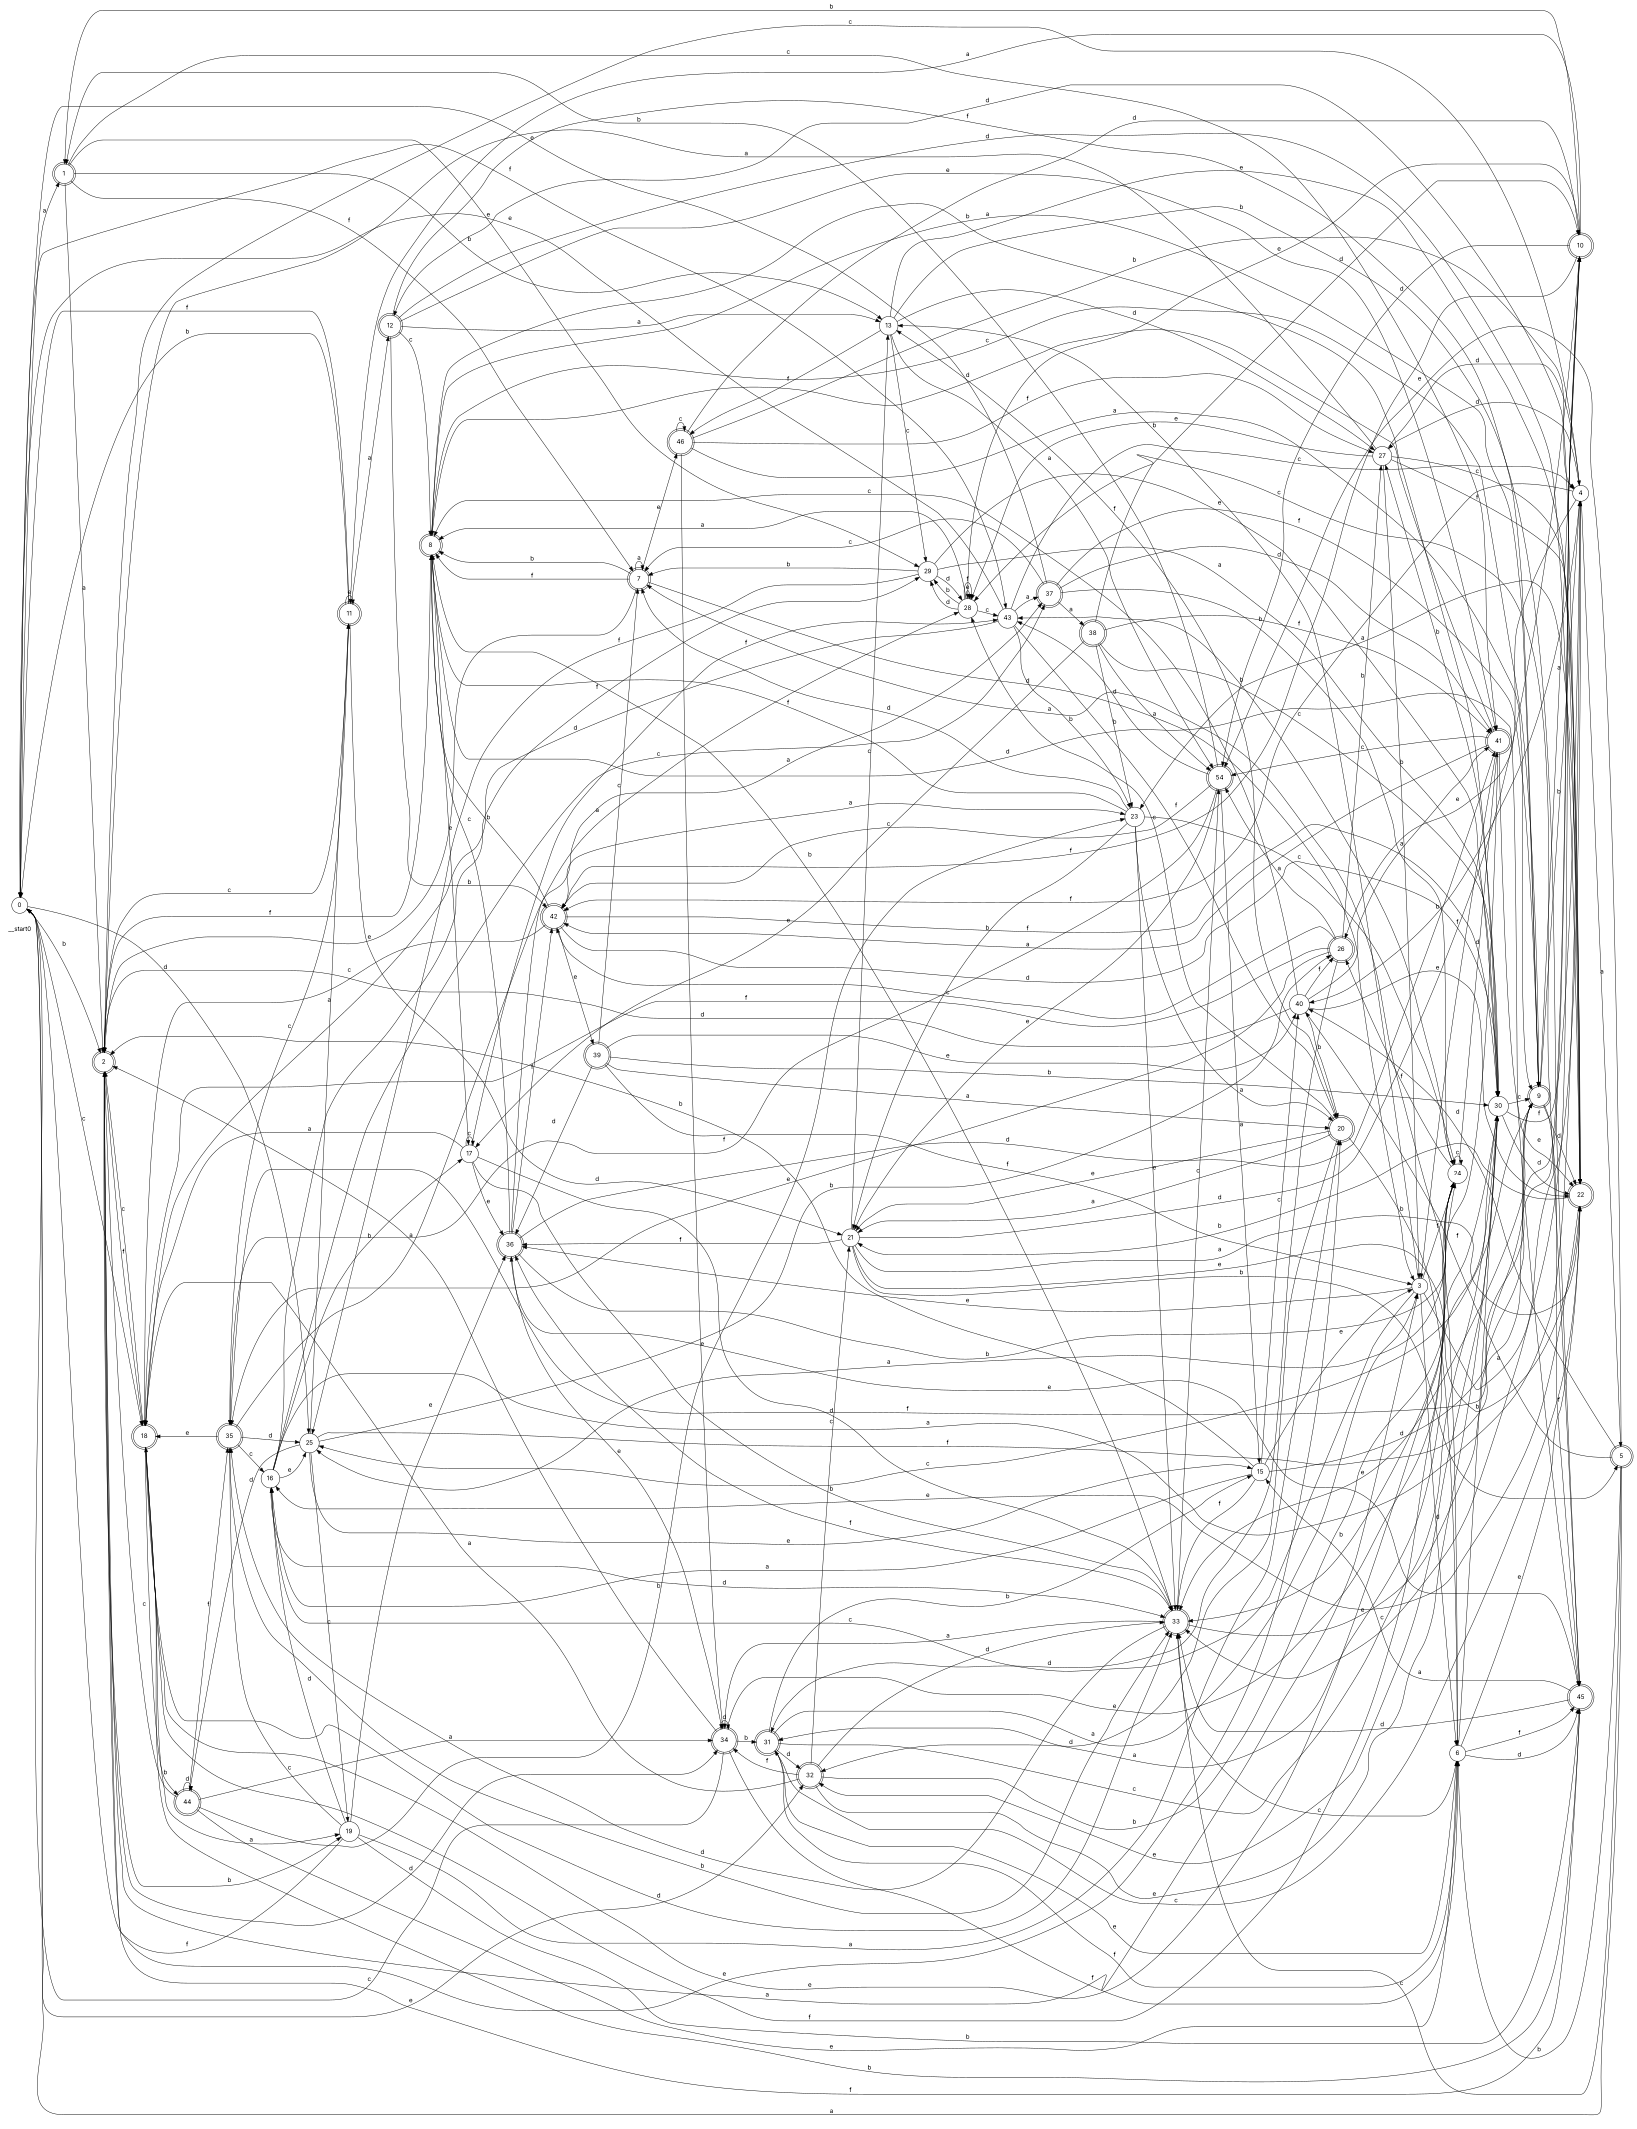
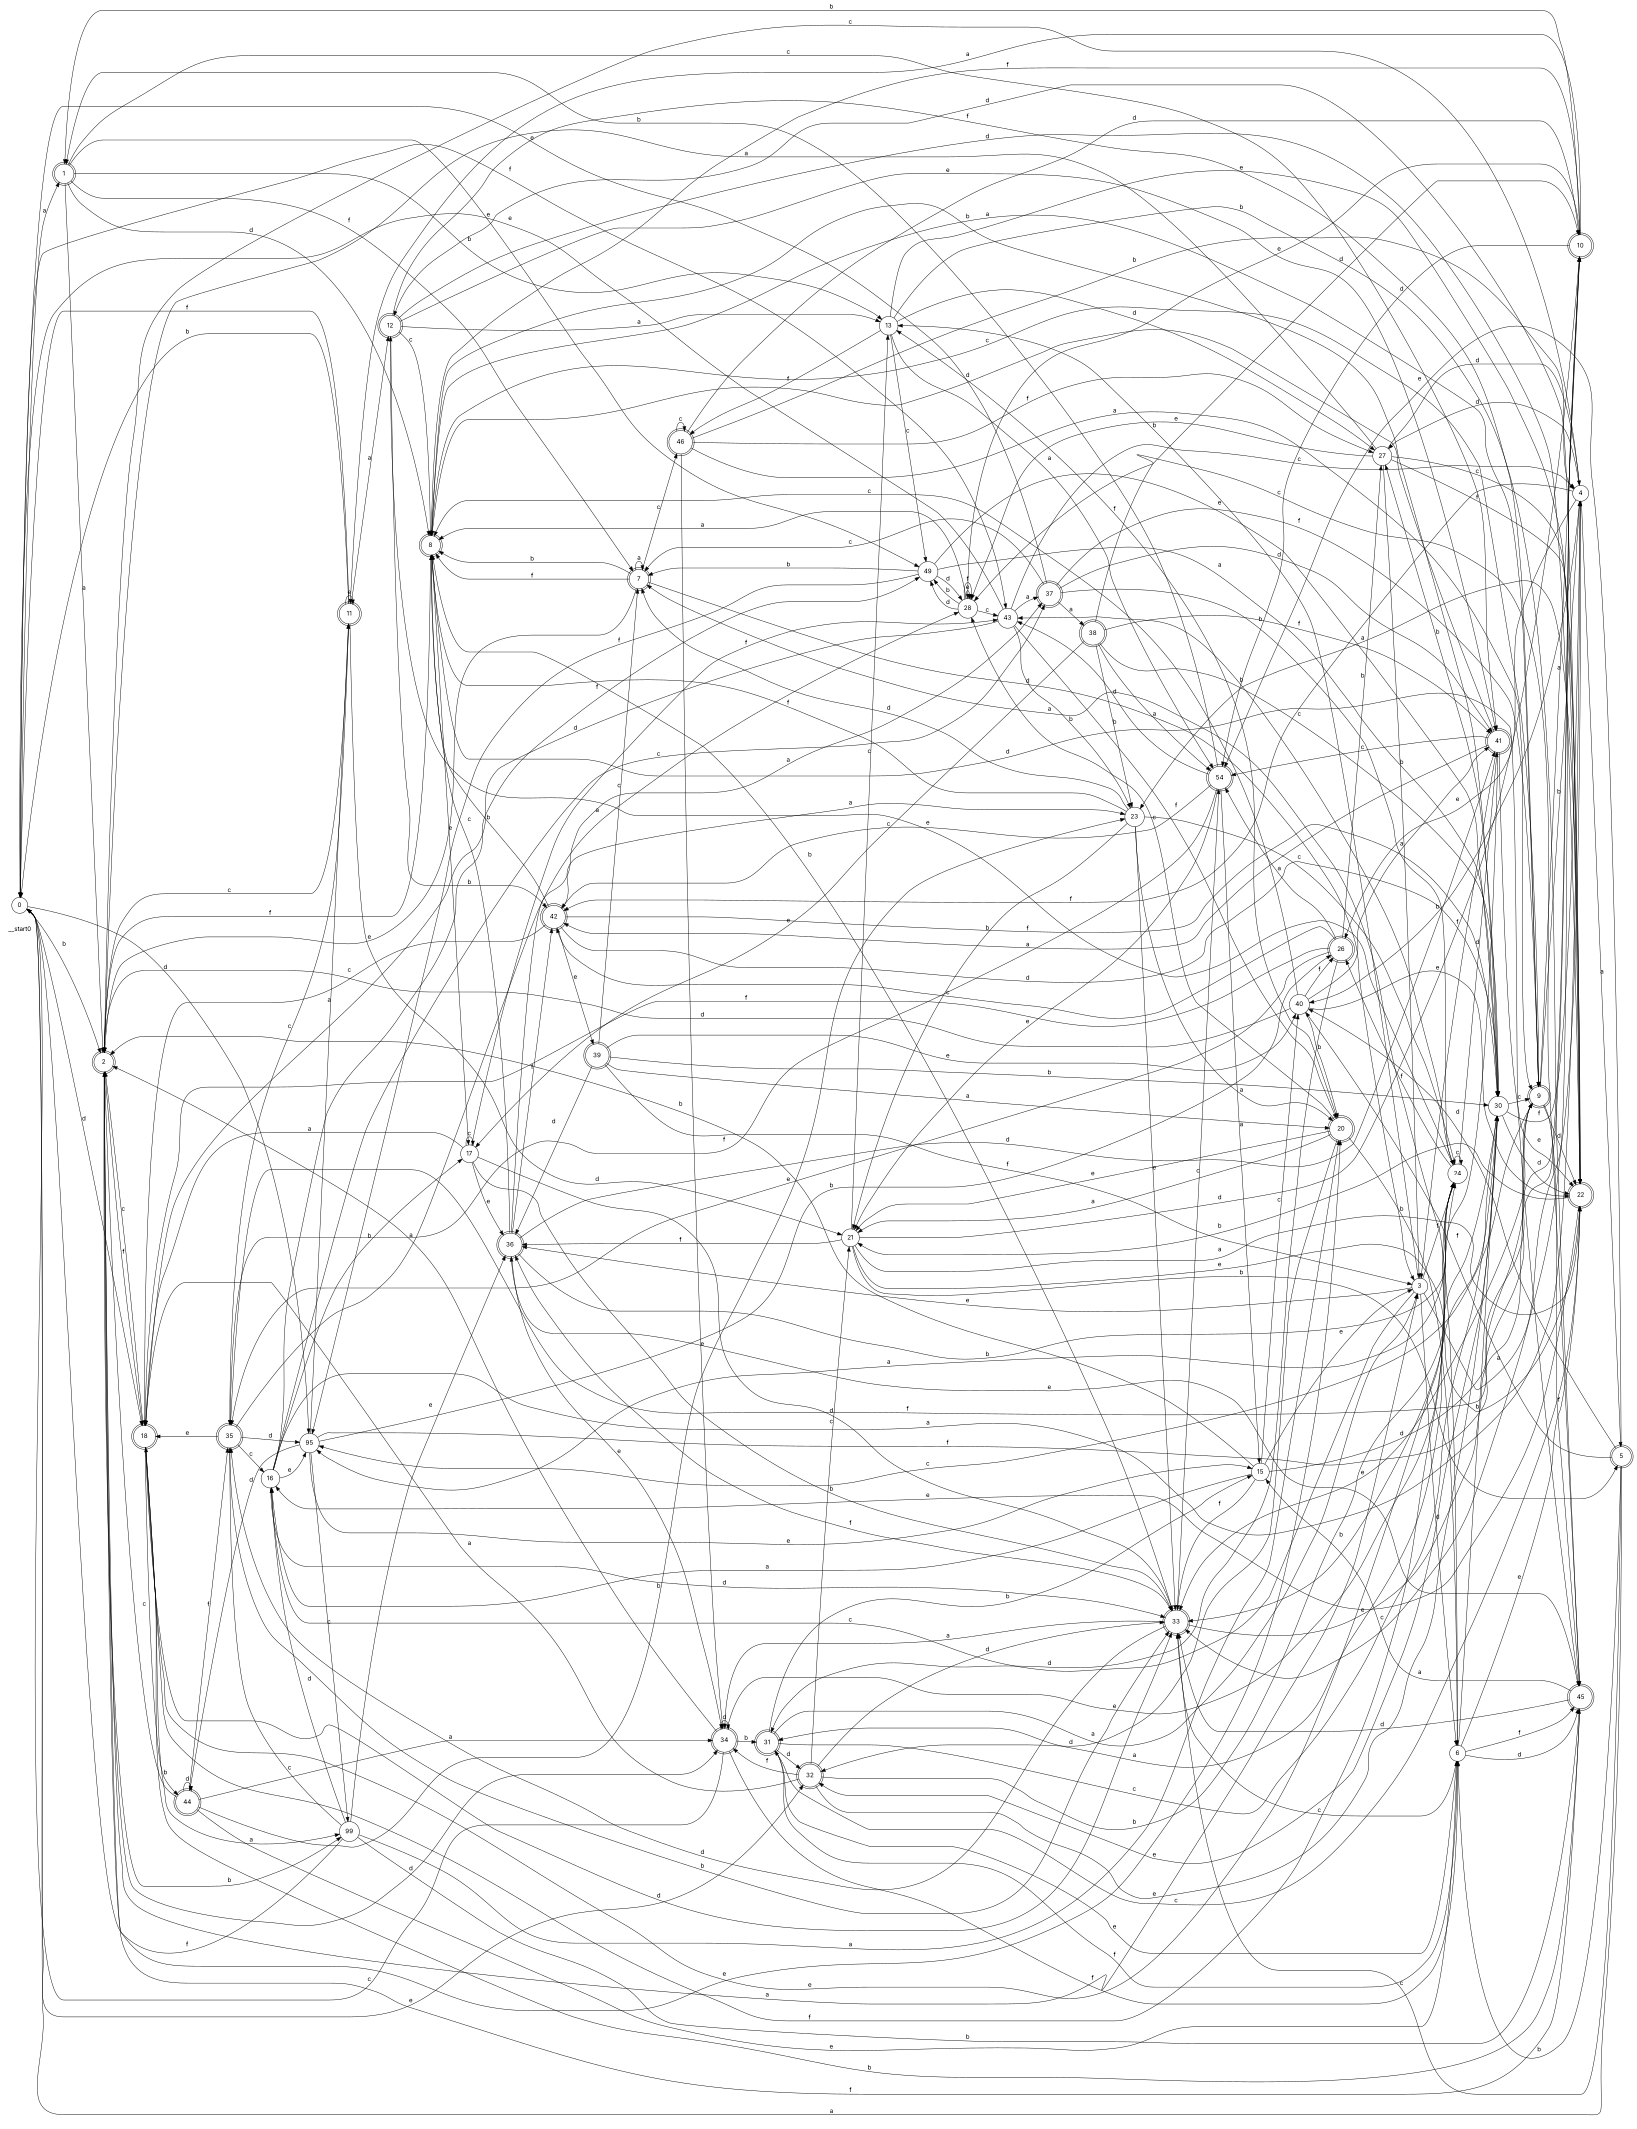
none -> (322, 272)
(659, 507) -> (659, 507)
(928, 572) -> (928, 572)
(1226, 797) -> (993, 69)
none -> (835, 815)
(84, 1119) -> (84, 1119)
(309, 1443) -> (309, 1443)
(349, 1832) -> (349, 1832)
